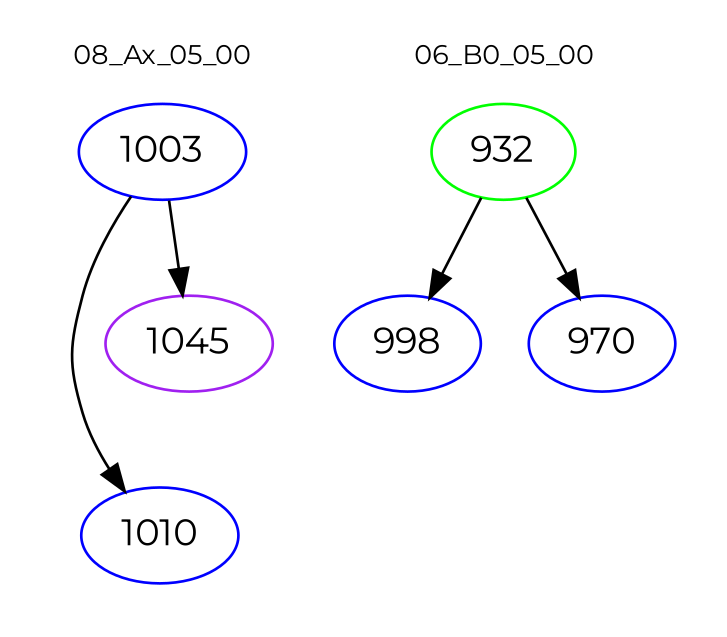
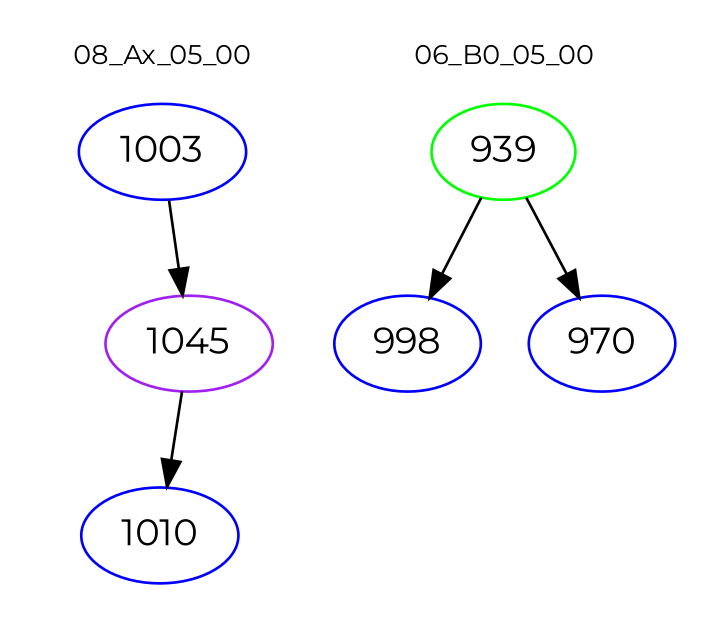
(503, 152) -> (503, 152)
(75, 330) -> (177, 426)
